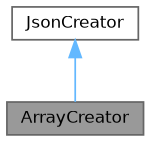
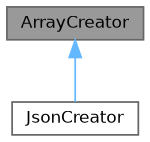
(75, 80) -> (75, 80)
